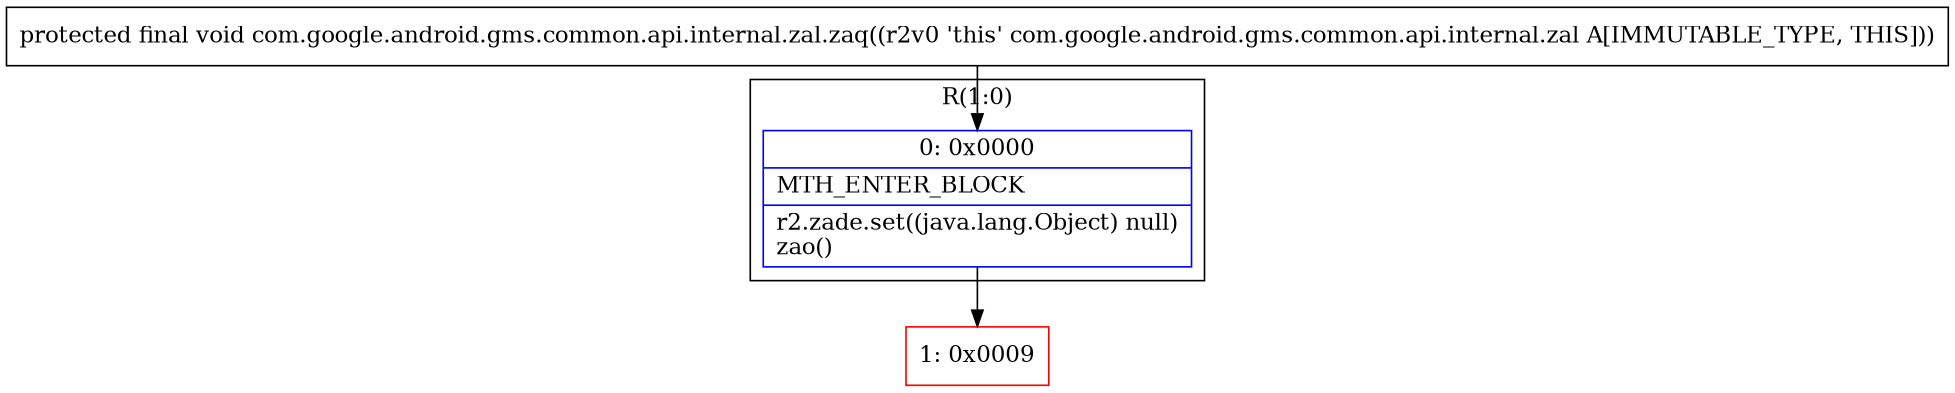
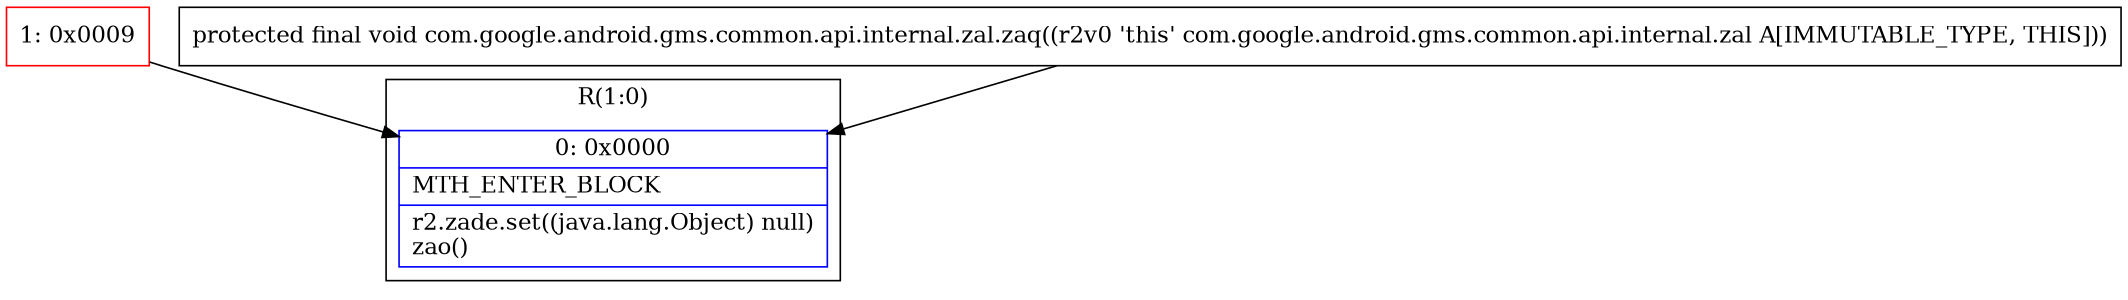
(977, 291) -> (266, 98)
